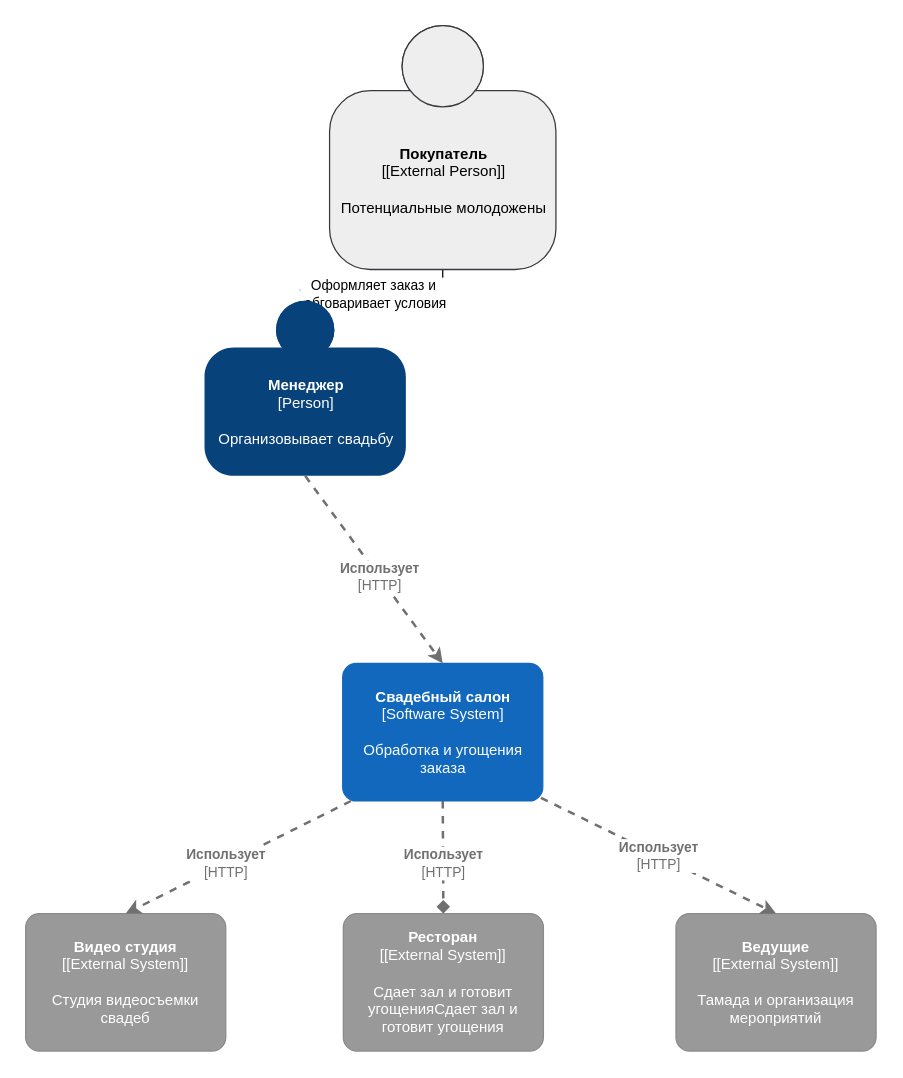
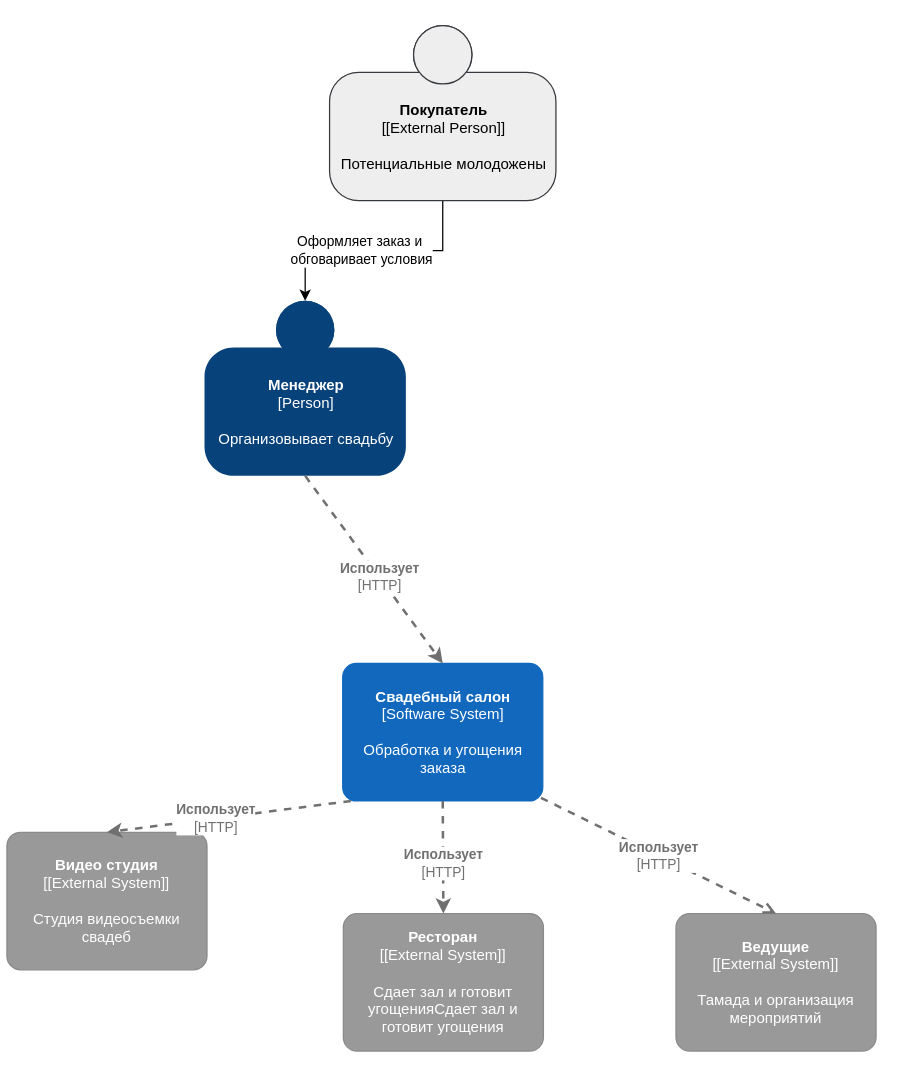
(443, 148) -> (443, 113)
(443, 899) -> (443, 900)
(765, 908) -> (766, 908)
(126, 982) -> (107, 901)
